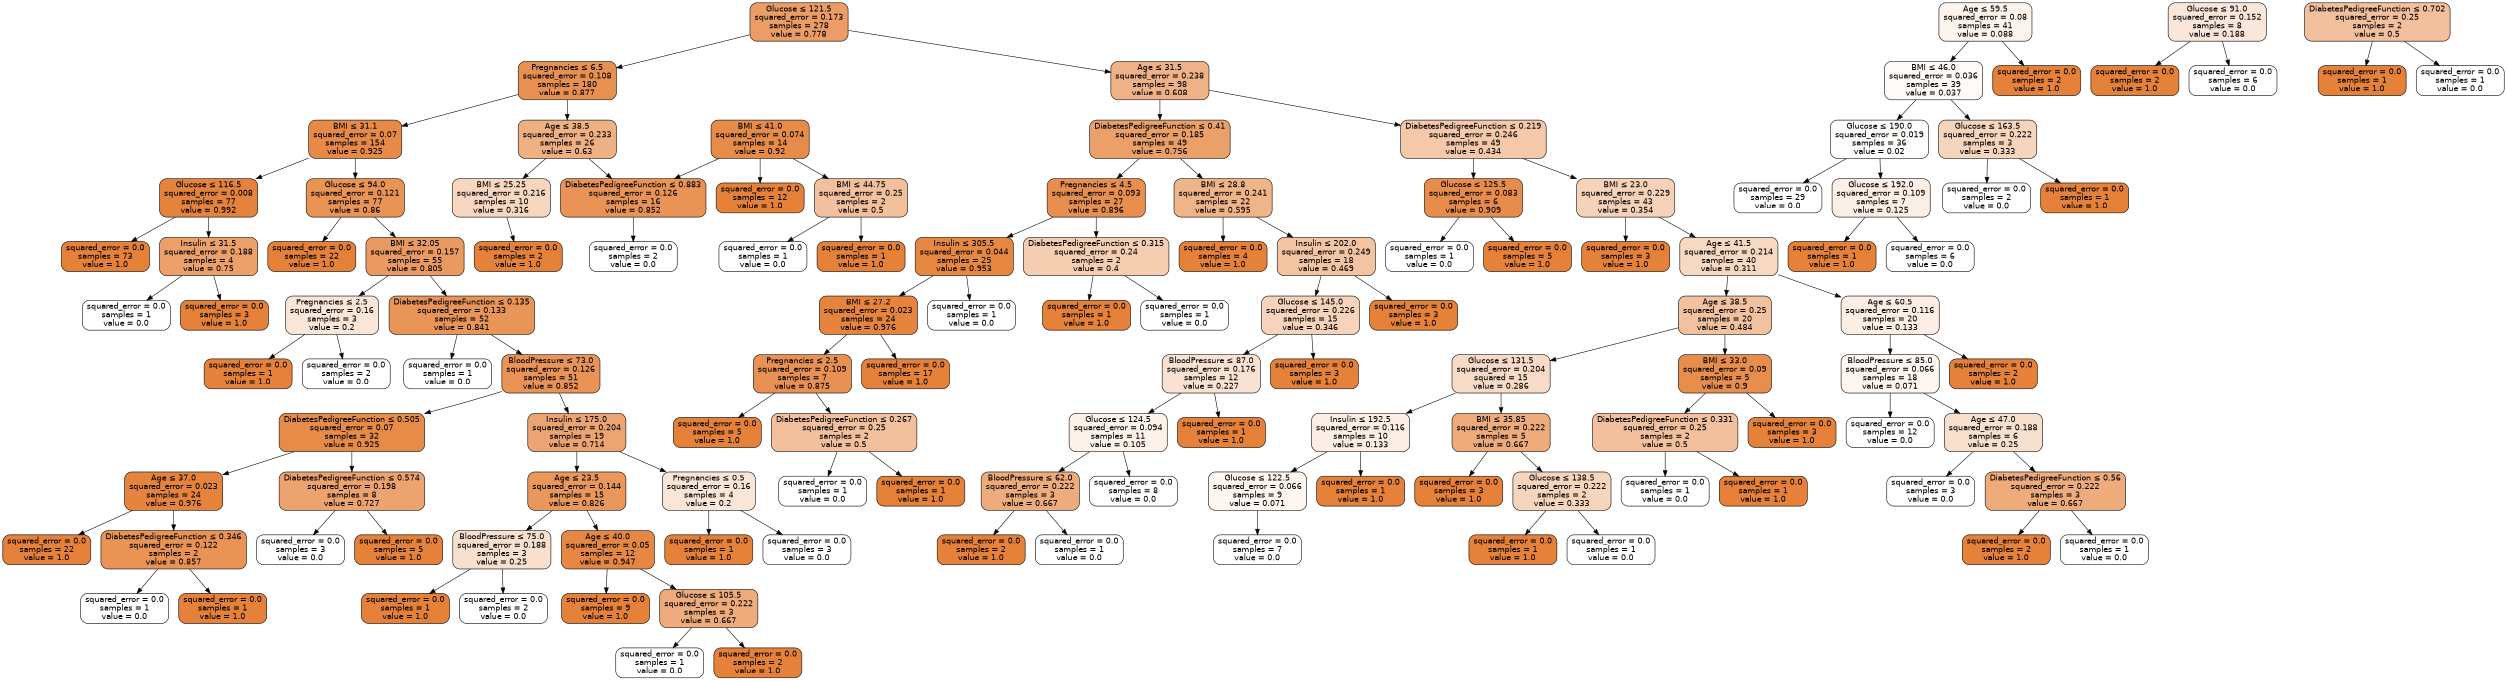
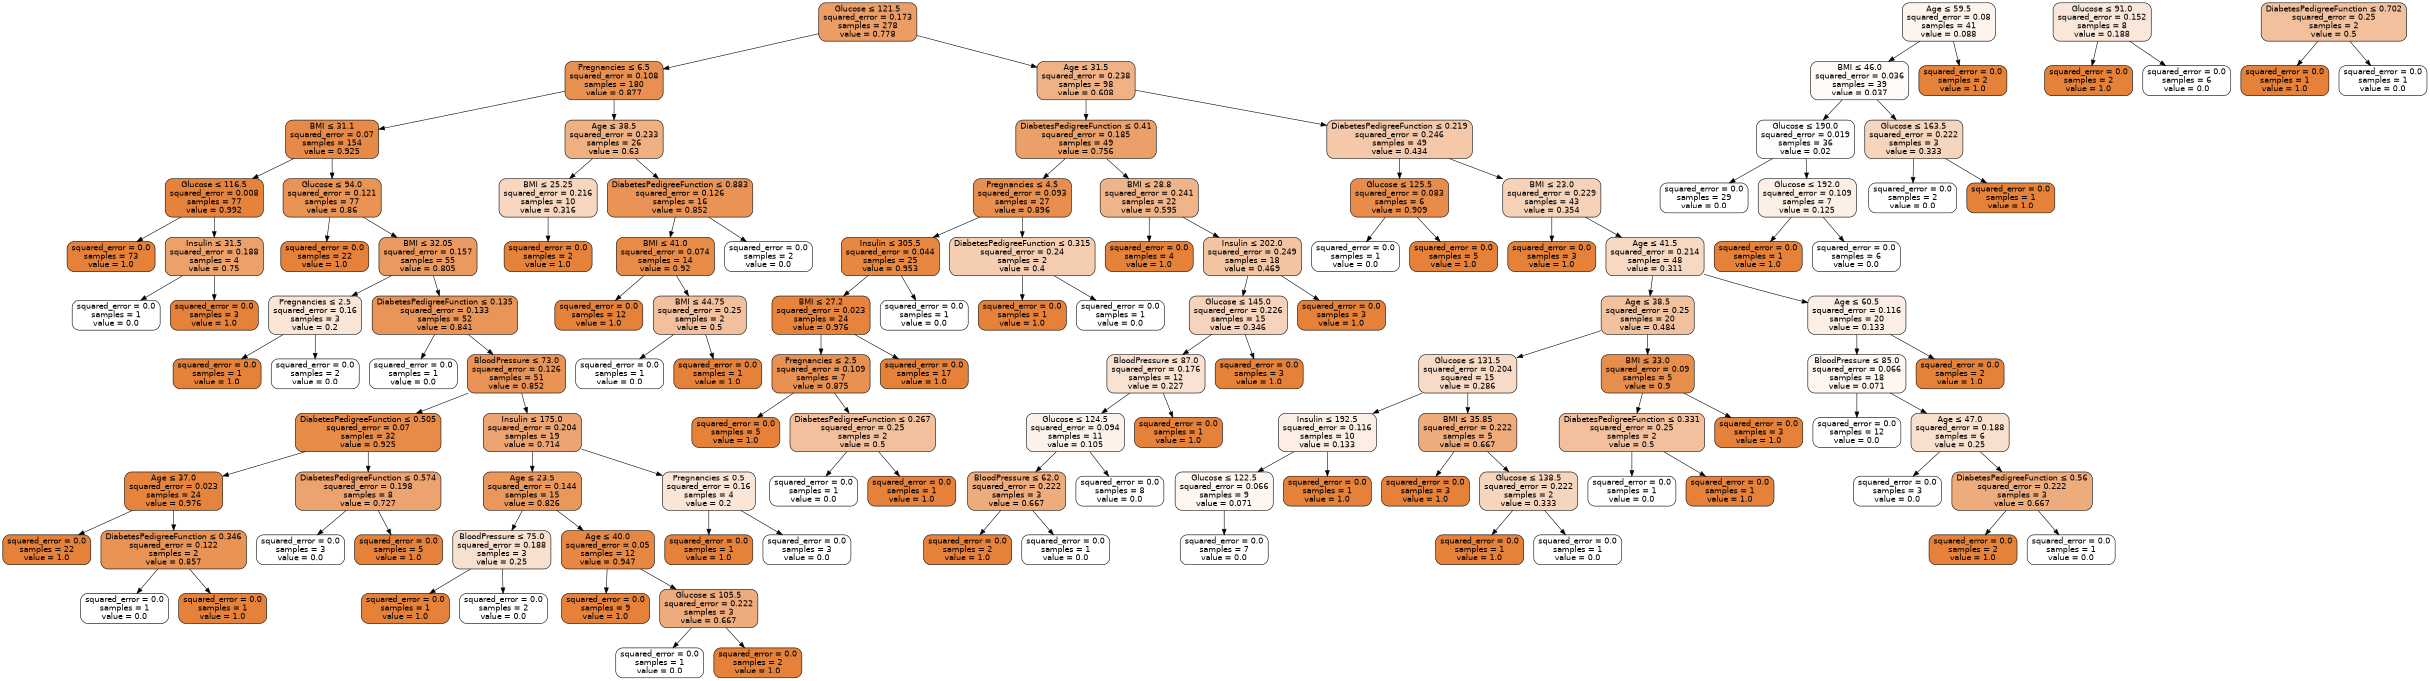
(699, 167) -> (673, 224)
(1729, 261) -> (1655, 261)
